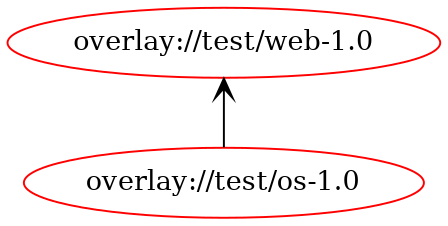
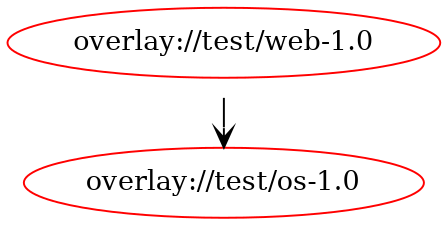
(224, 123) -> (224, 113)
